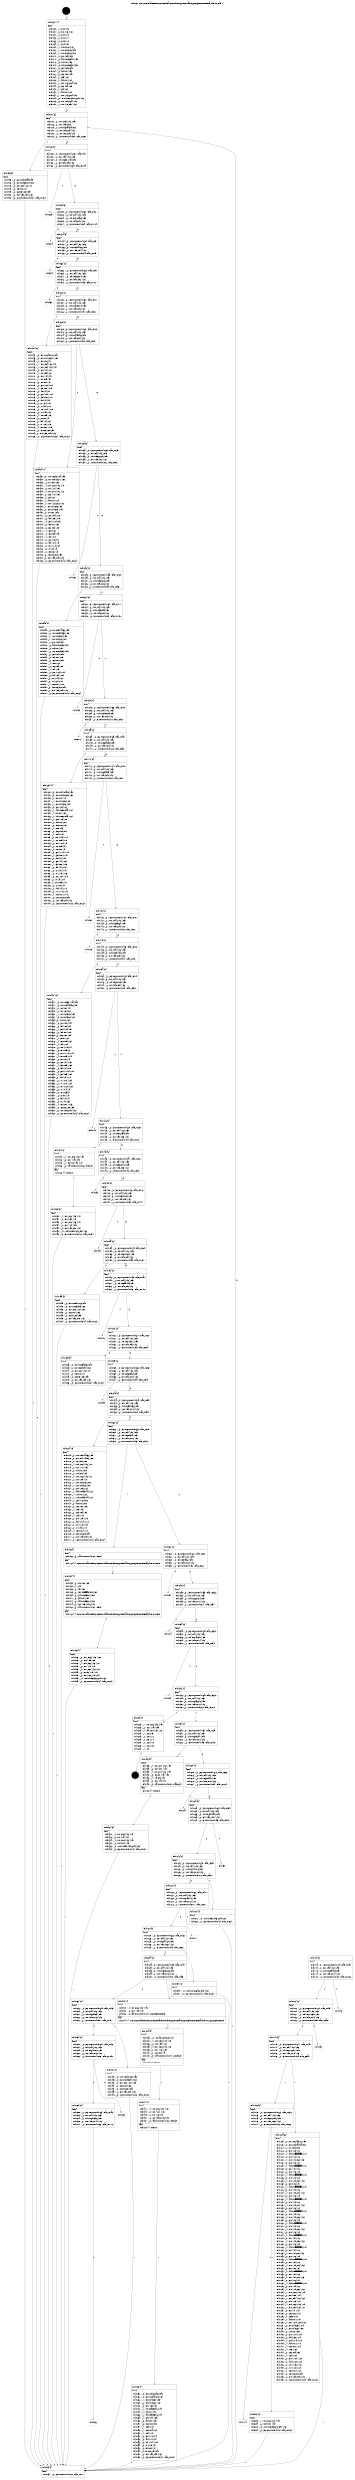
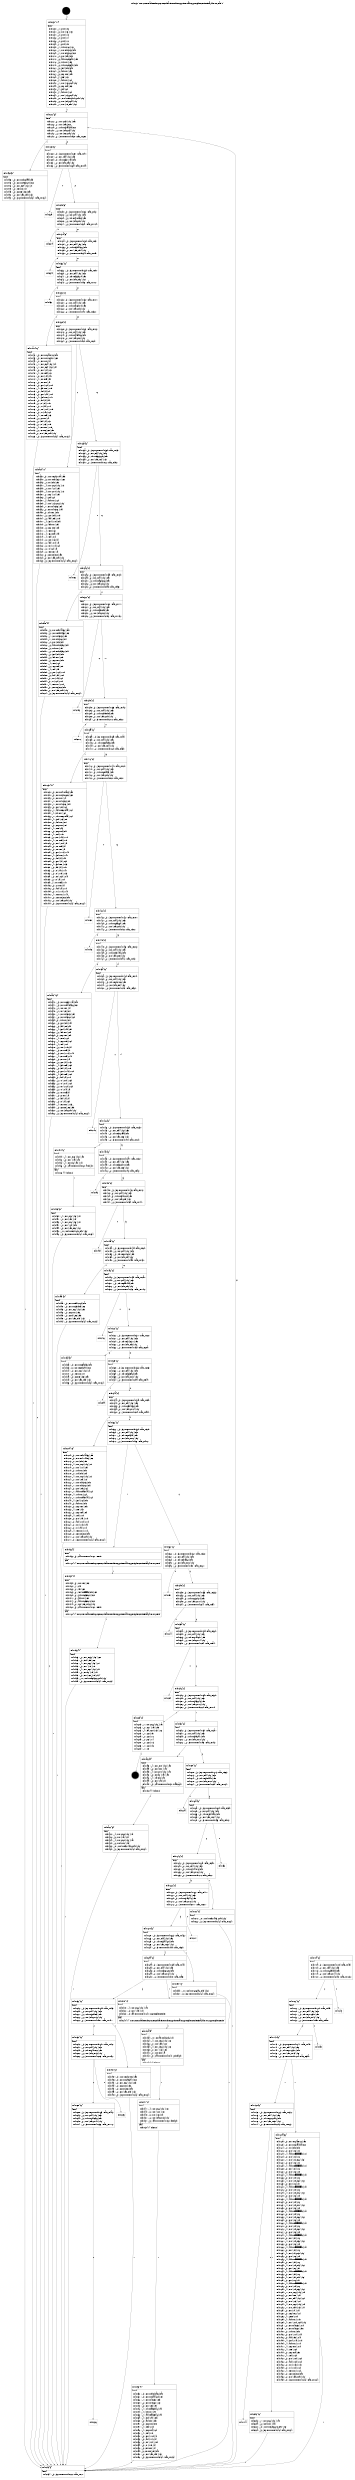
(125, 1266) -> (123, 1265)
